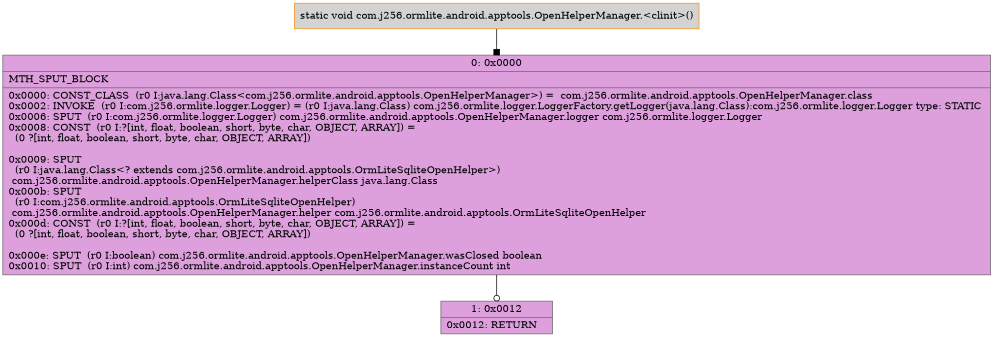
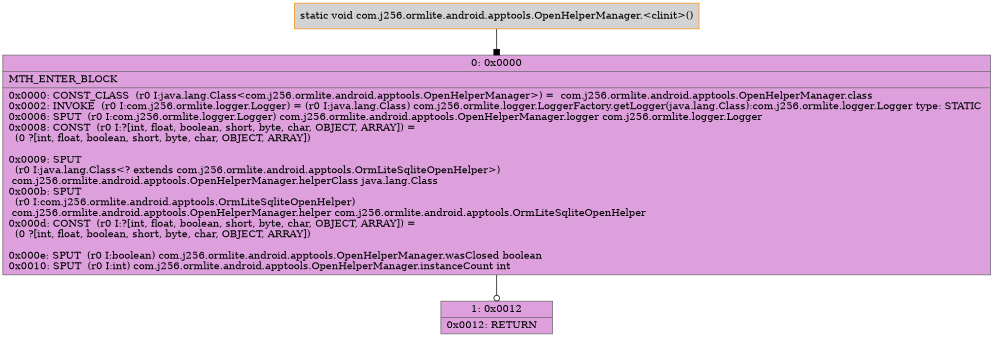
(59, 79) -> (63, 79)
